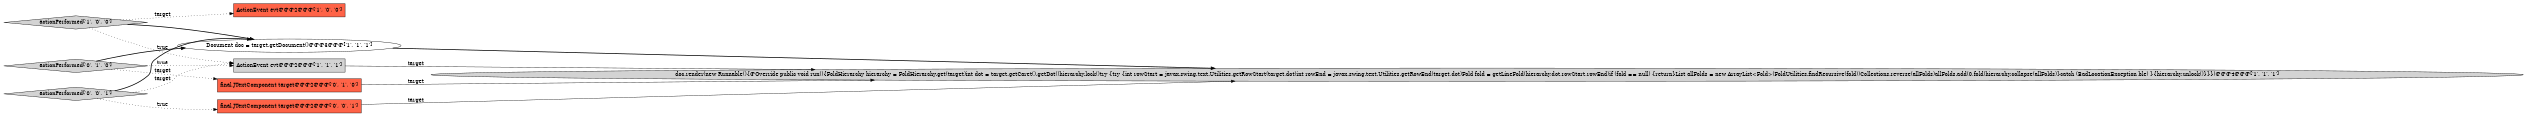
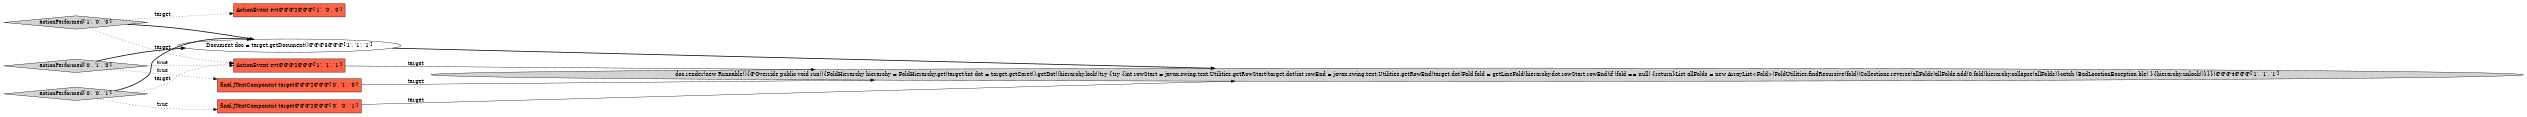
(163, 48) -> (163, 48)
(289, 66) -> (289, 66)
(163, 71) -> (163, 71)
